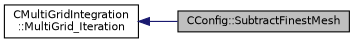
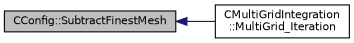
(164, 21) -> (201, 21)
